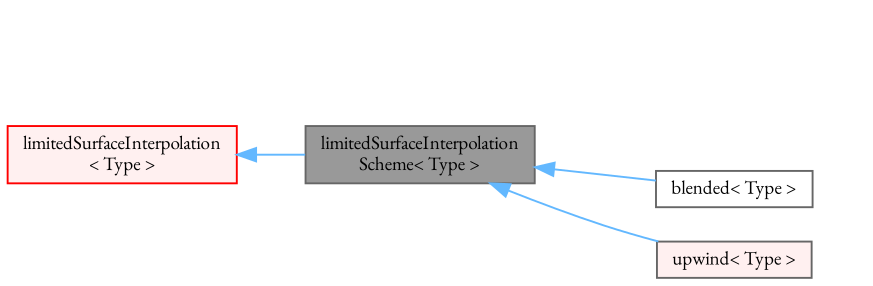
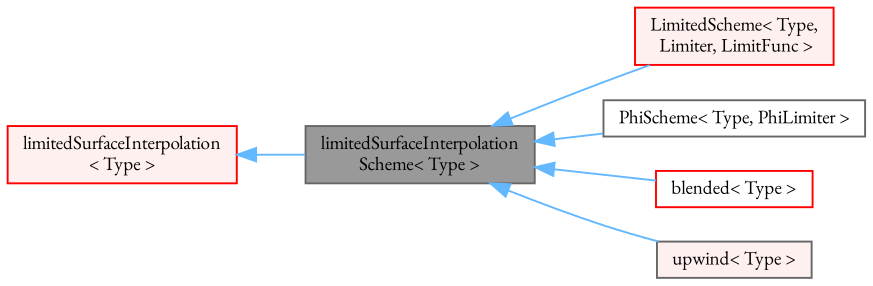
none -> (734, 36)
none -> (734, 118)
(734, 189) -> (734, 189)
